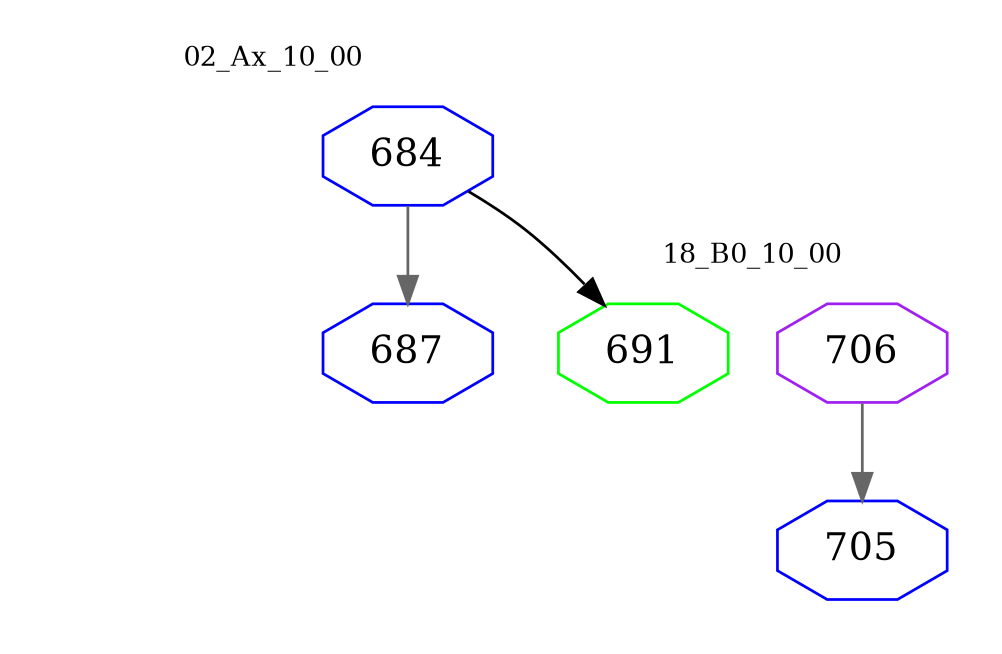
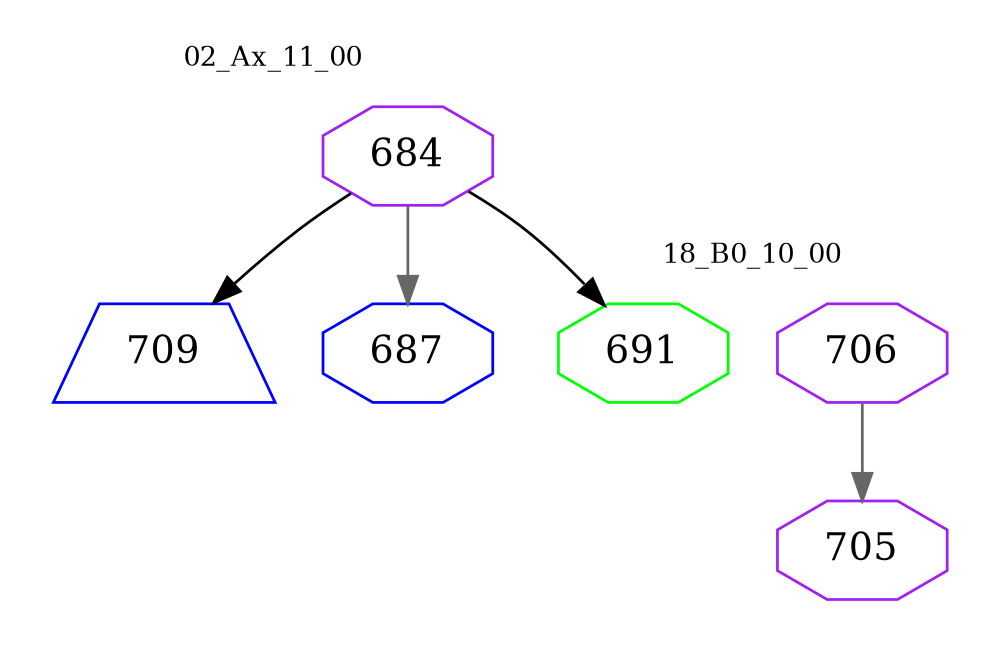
(274, 59) -> (274, 59)
(408, 156) -> (408, 156)
none -> (164, 353)
(862, 550) -> (862, 550)
